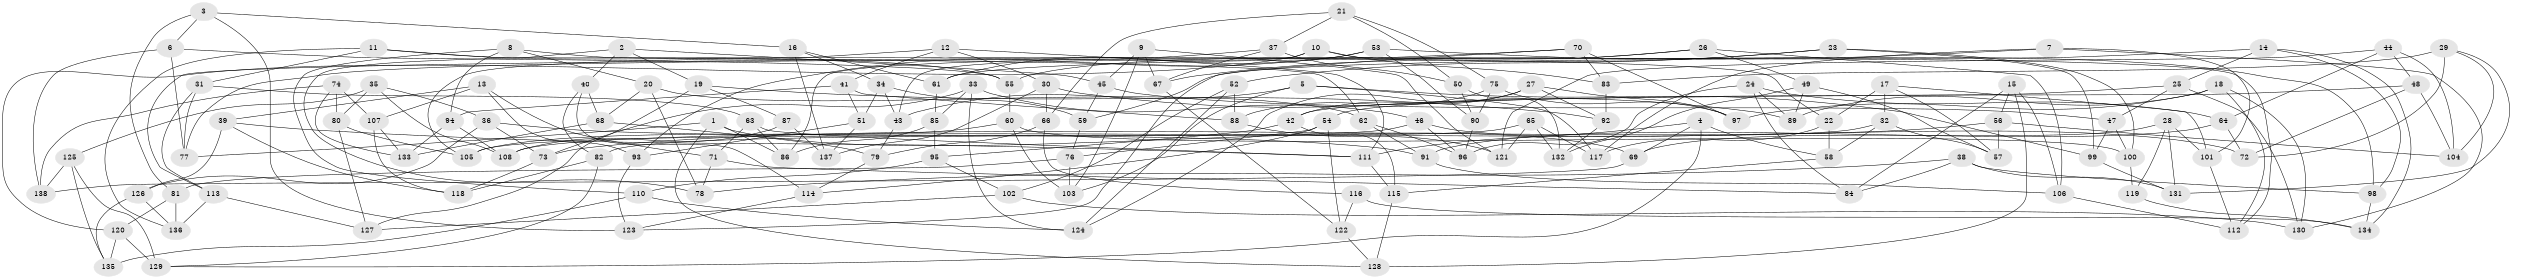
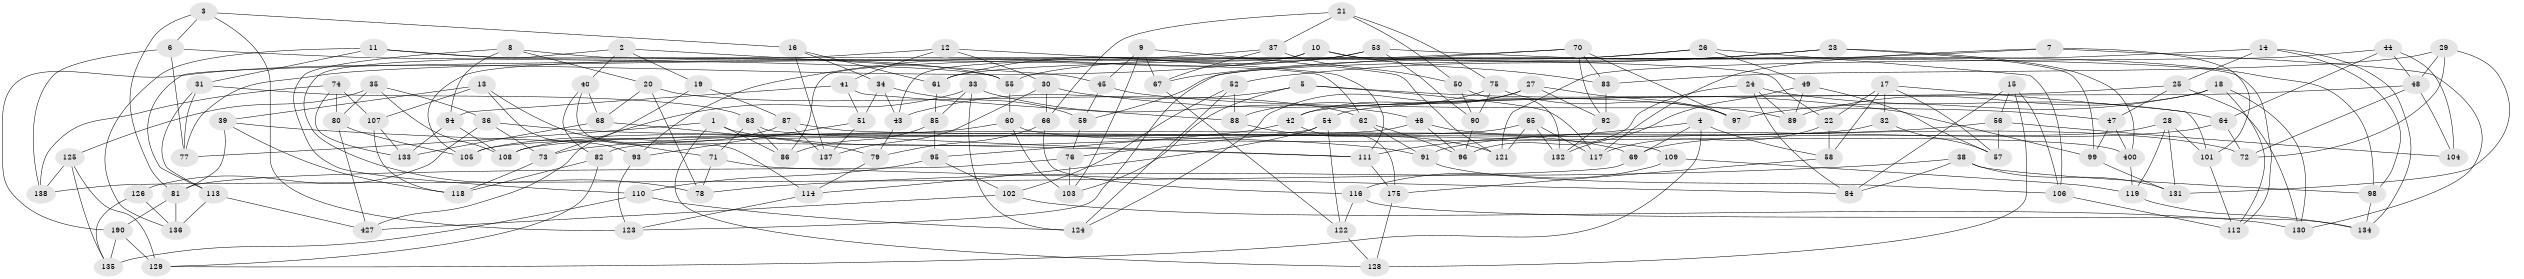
(2493, 97) -> (2430, 66)
(1263, 98) -> (1585, 87)
(1853, 142) -> (1857, 121)
none -> (1671, 158)
(2130, 158) -> (2130, 158)
(196, 172) -> (219, 168)
(1394, 194) -> (1394, 194)
(118, 231) -> (118, 231)
(368, 231) -> (368, 231)
